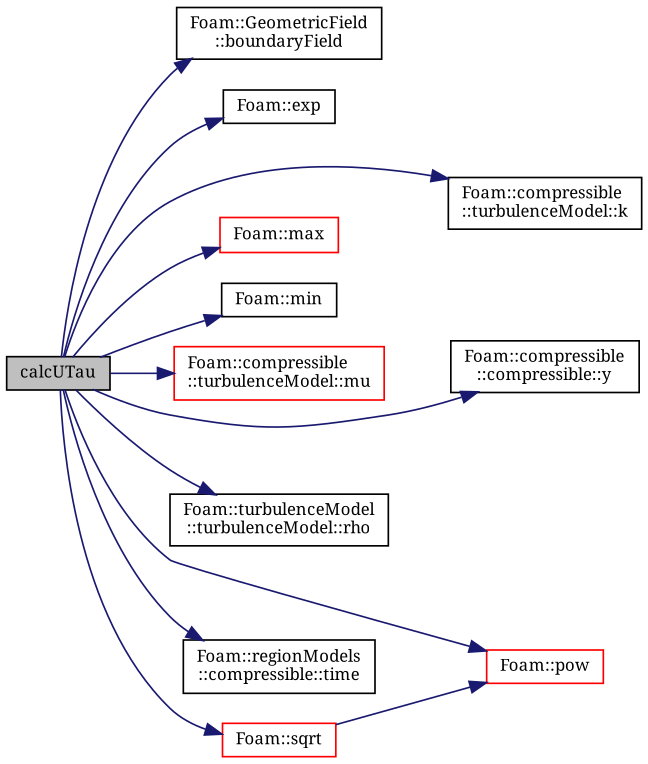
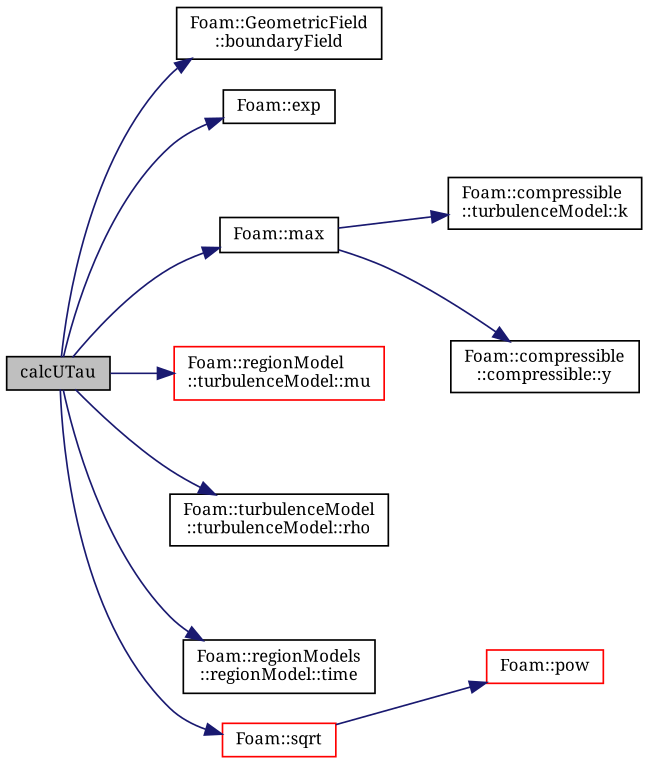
(204, 186) -> (385, 222)
(279, 235) -> (279, 235)
(279, 300) -> none
(279, 373) -> (279, 373)
(276, 427) -> (421, 285)
(222, 577) -> none
(279, 667) -> (279, 667)
